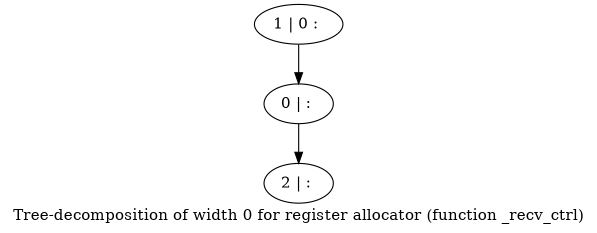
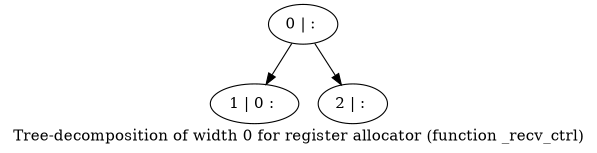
(299, 59) -> (282, 59)
